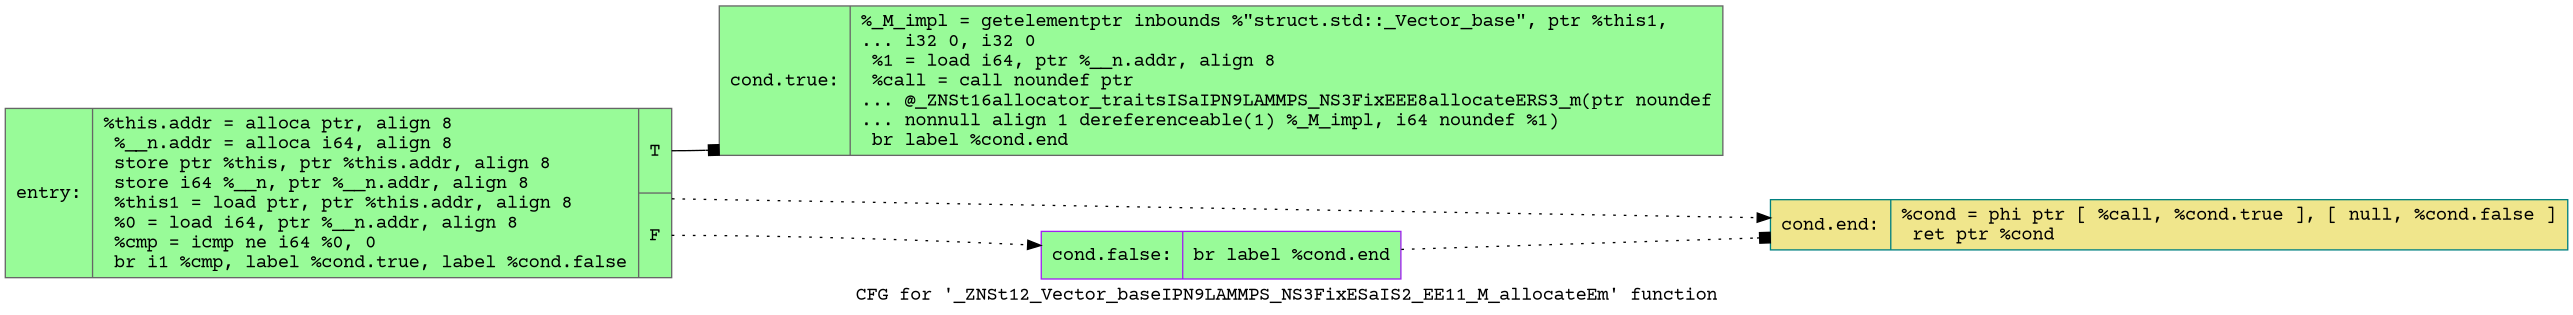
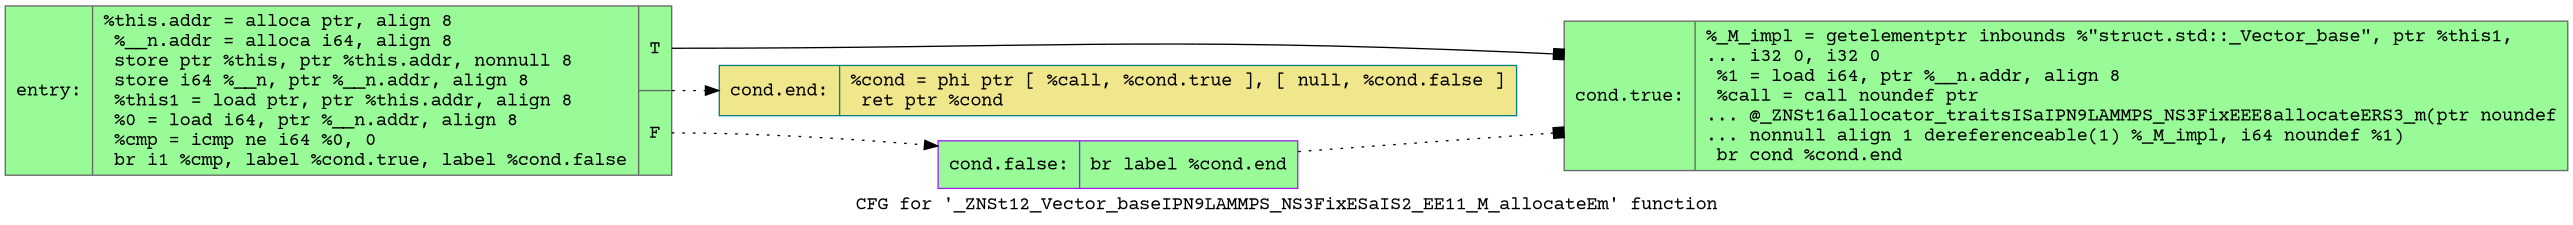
(965, 139) -> (1804, 155)
(327, 163) -> (338, 60)
(1579, 244) -> (1424, 142)
